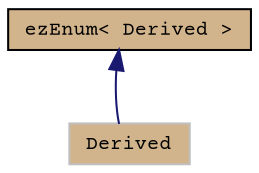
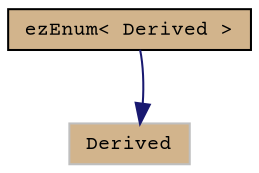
(116, 97) -> (143, 77)
